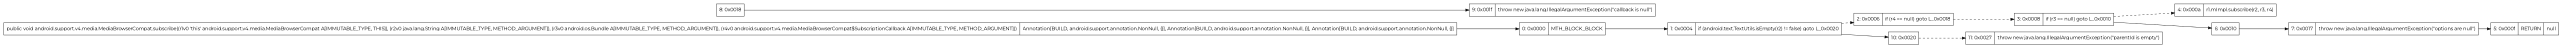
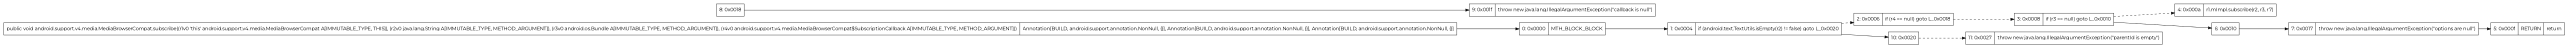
(2240, 10) -> (2240, 10)
(2551, 29) -> (2554, 29)
